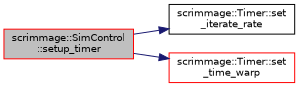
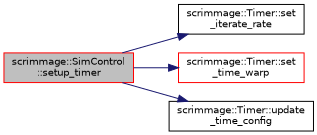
none -> (241, 116)
